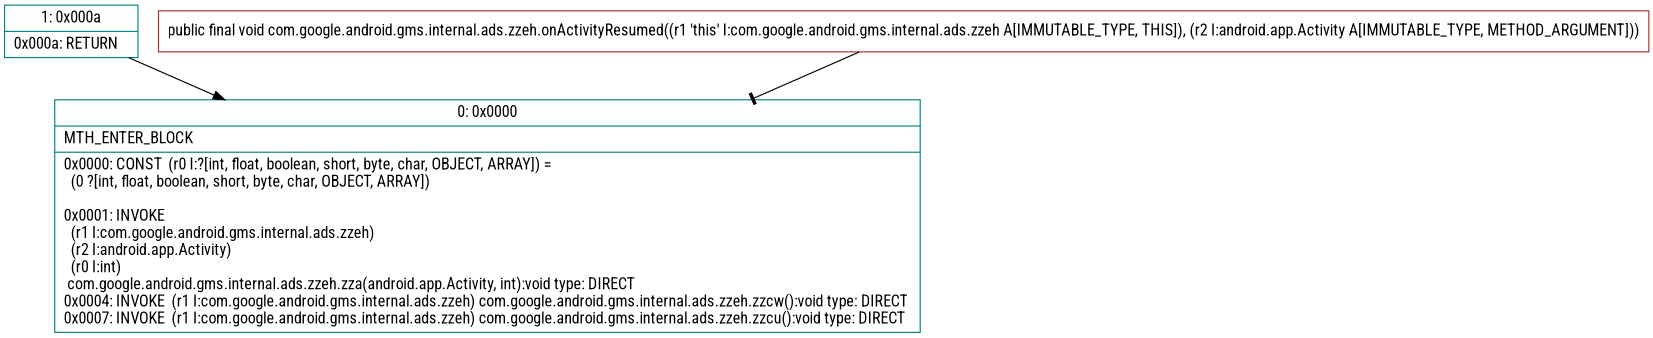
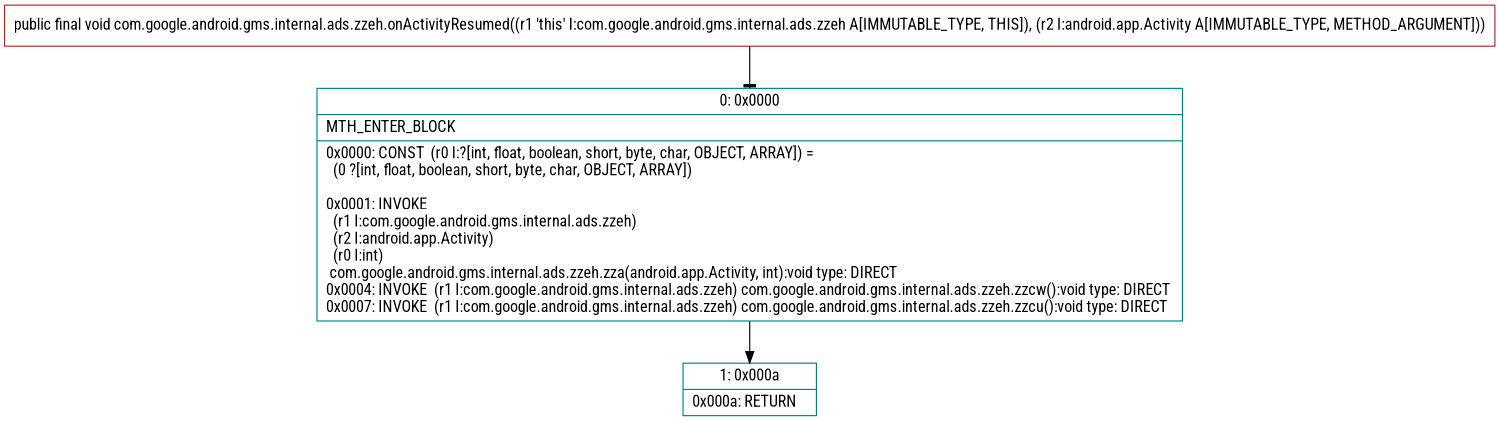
(171, 76) -> (750, 336)
